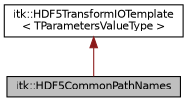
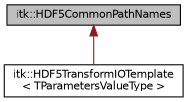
(94, 62) -> (94, 50)
